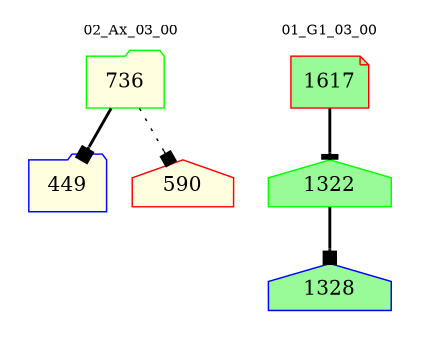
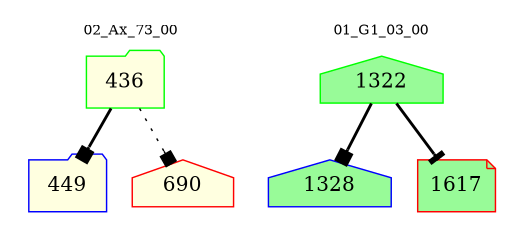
(131, 31) -> (131, 31)
(125, 82) -> (125, 82)
(330, 130) -> (415, 129)
(183, 186) -> (183, 186)
